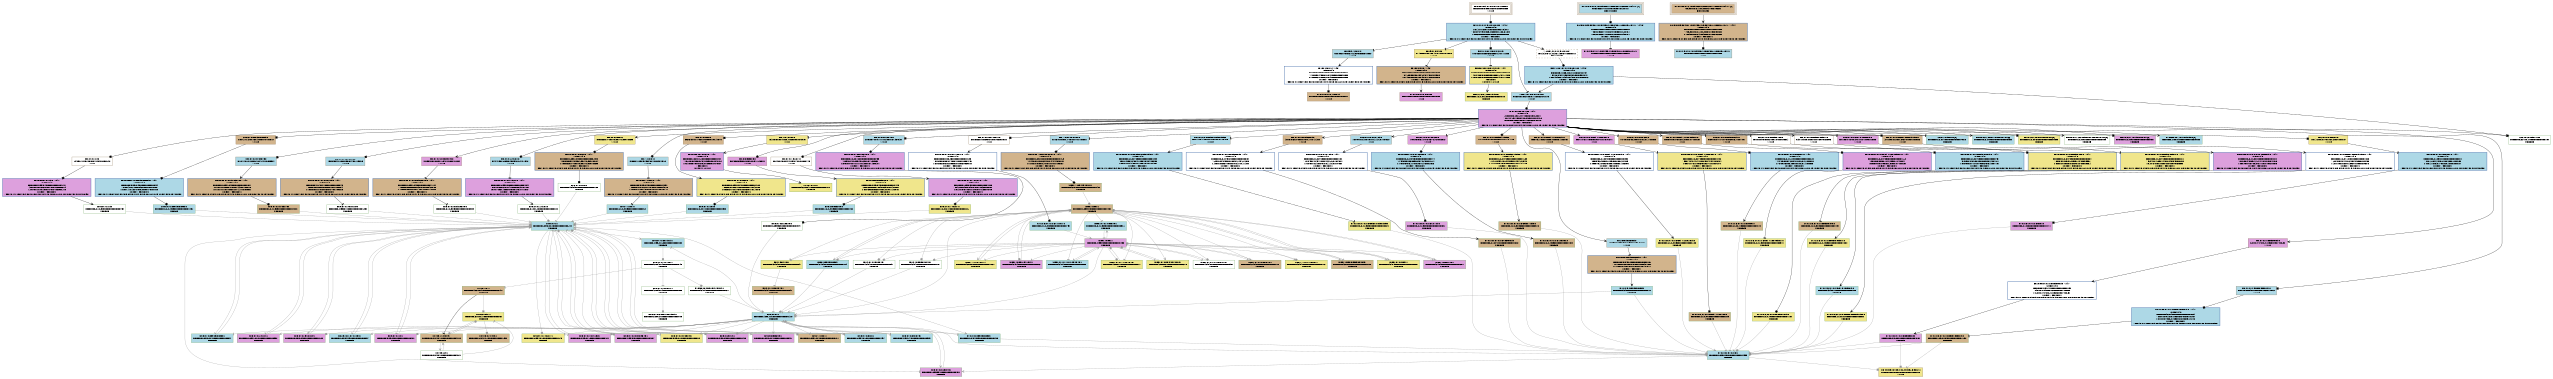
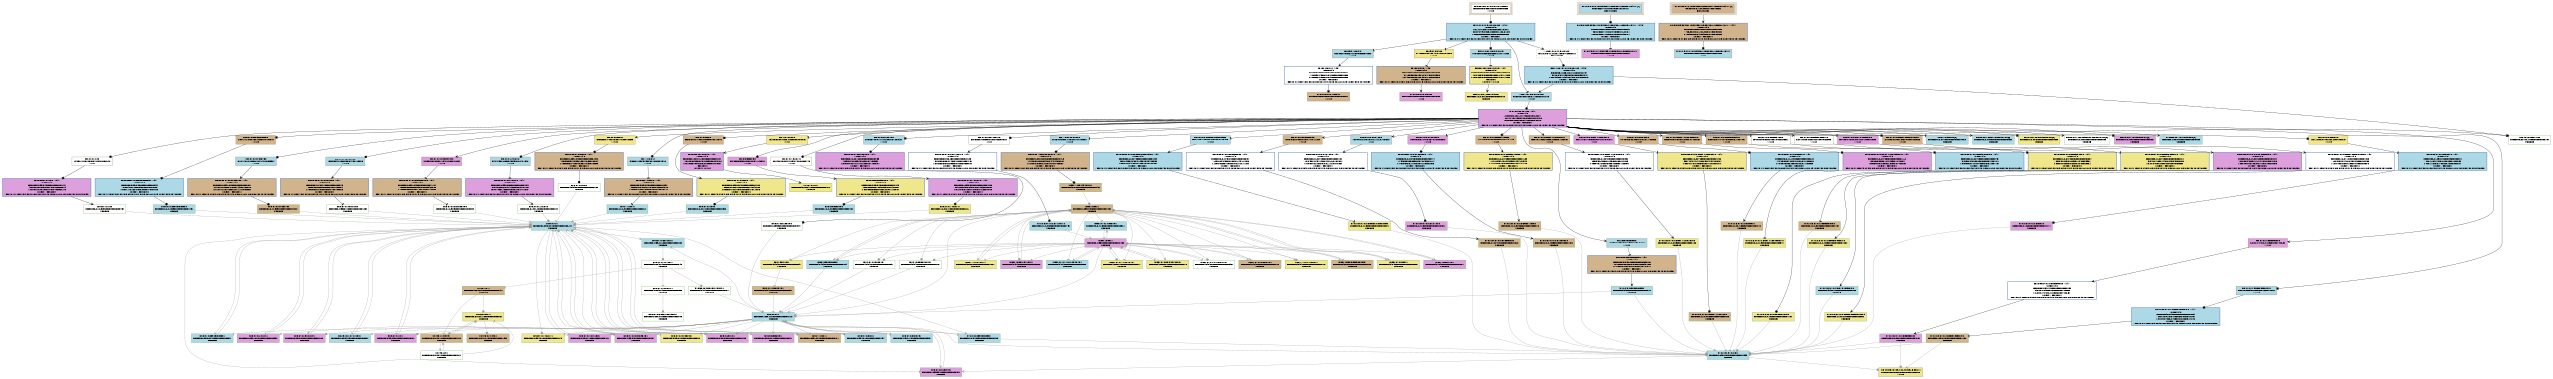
(457, 311) -> (457, 311)
